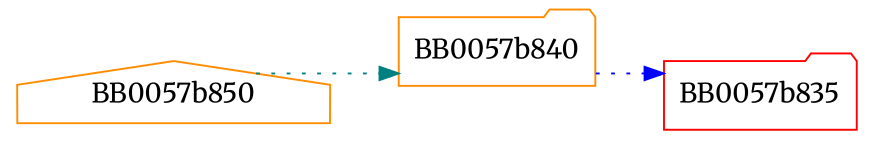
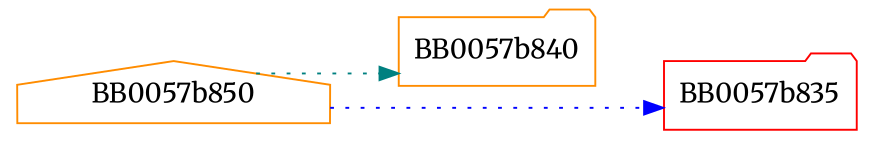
(620, 73) -> (487, 108)
